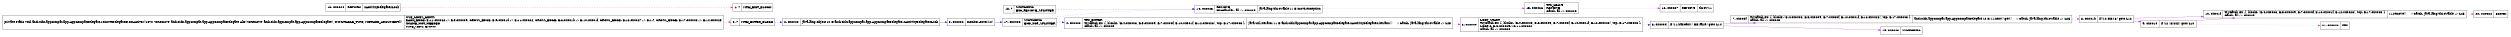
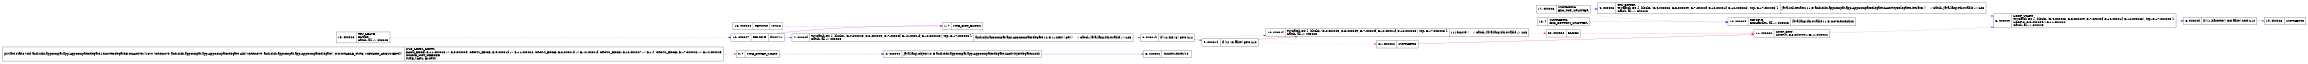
(382, 7) -> (776, 26)
(1553, 8) -> (363, 37)
(1618, 8) -> (559, 37)
(1422, 9) -> none
(1035, 11) -> (1568, 23)
(2167, 17) -> (1229, 36)
(757, 22) -> (762, 54)
(942, 22) -> (1091, 54)
(997, 22) -> none
(1739, 23) -> (787, 37)
(1040, 24) -> (1573, 11)
(2178, 24) -> (1239, 42)
(1696, 25) -> (2229, 21)
(2345, 26) -> (1407, 44)
none -> (854, 27)
none -> (1792, 34)
